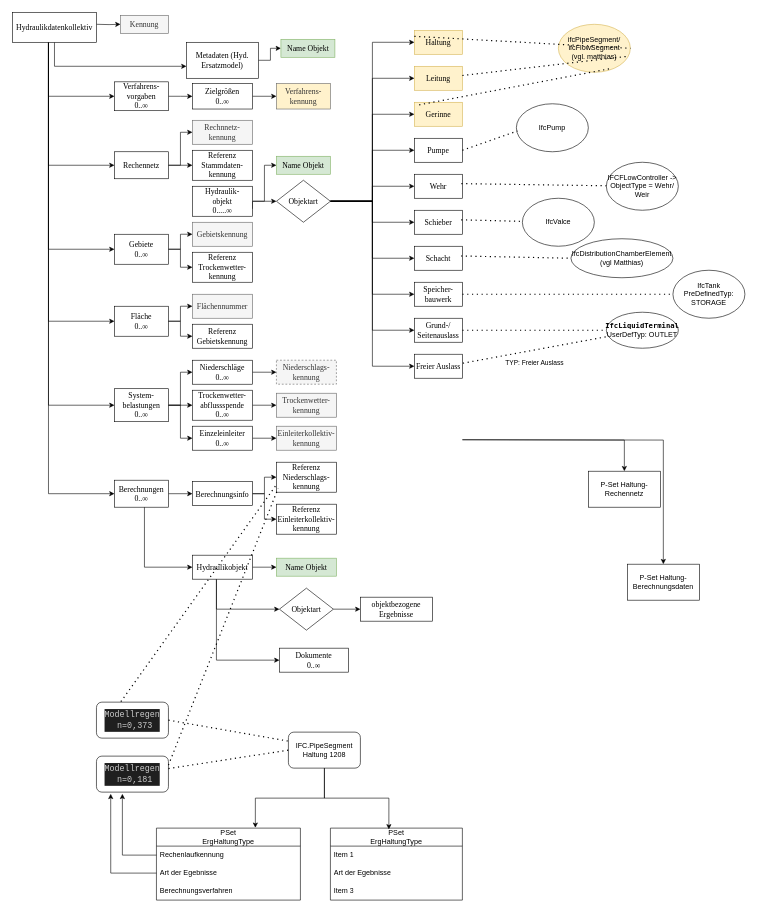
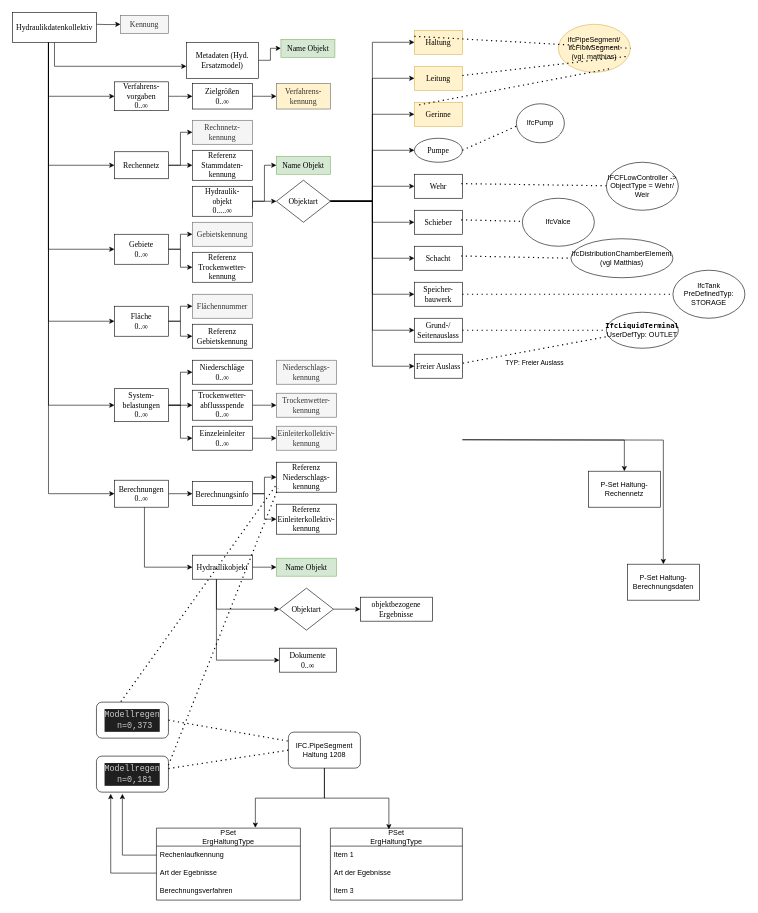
(552, 128) -> (540, 123)
(438, 150) -> (438, 150)
(270, 372) -> none
(306, 372) -> (306, 372)
(314, 660) -> (308, 660)
